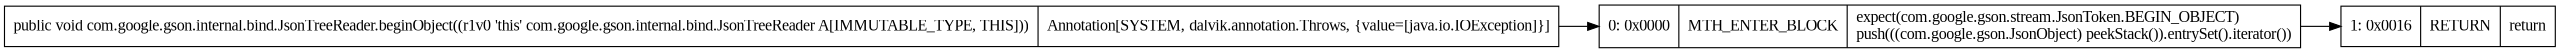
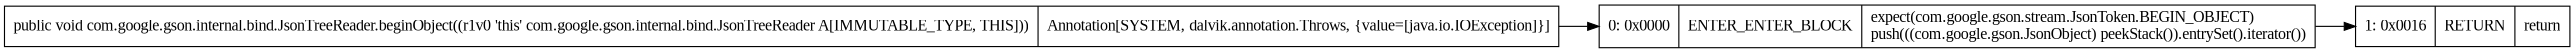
(1763, 26) -> (1770, 26)
